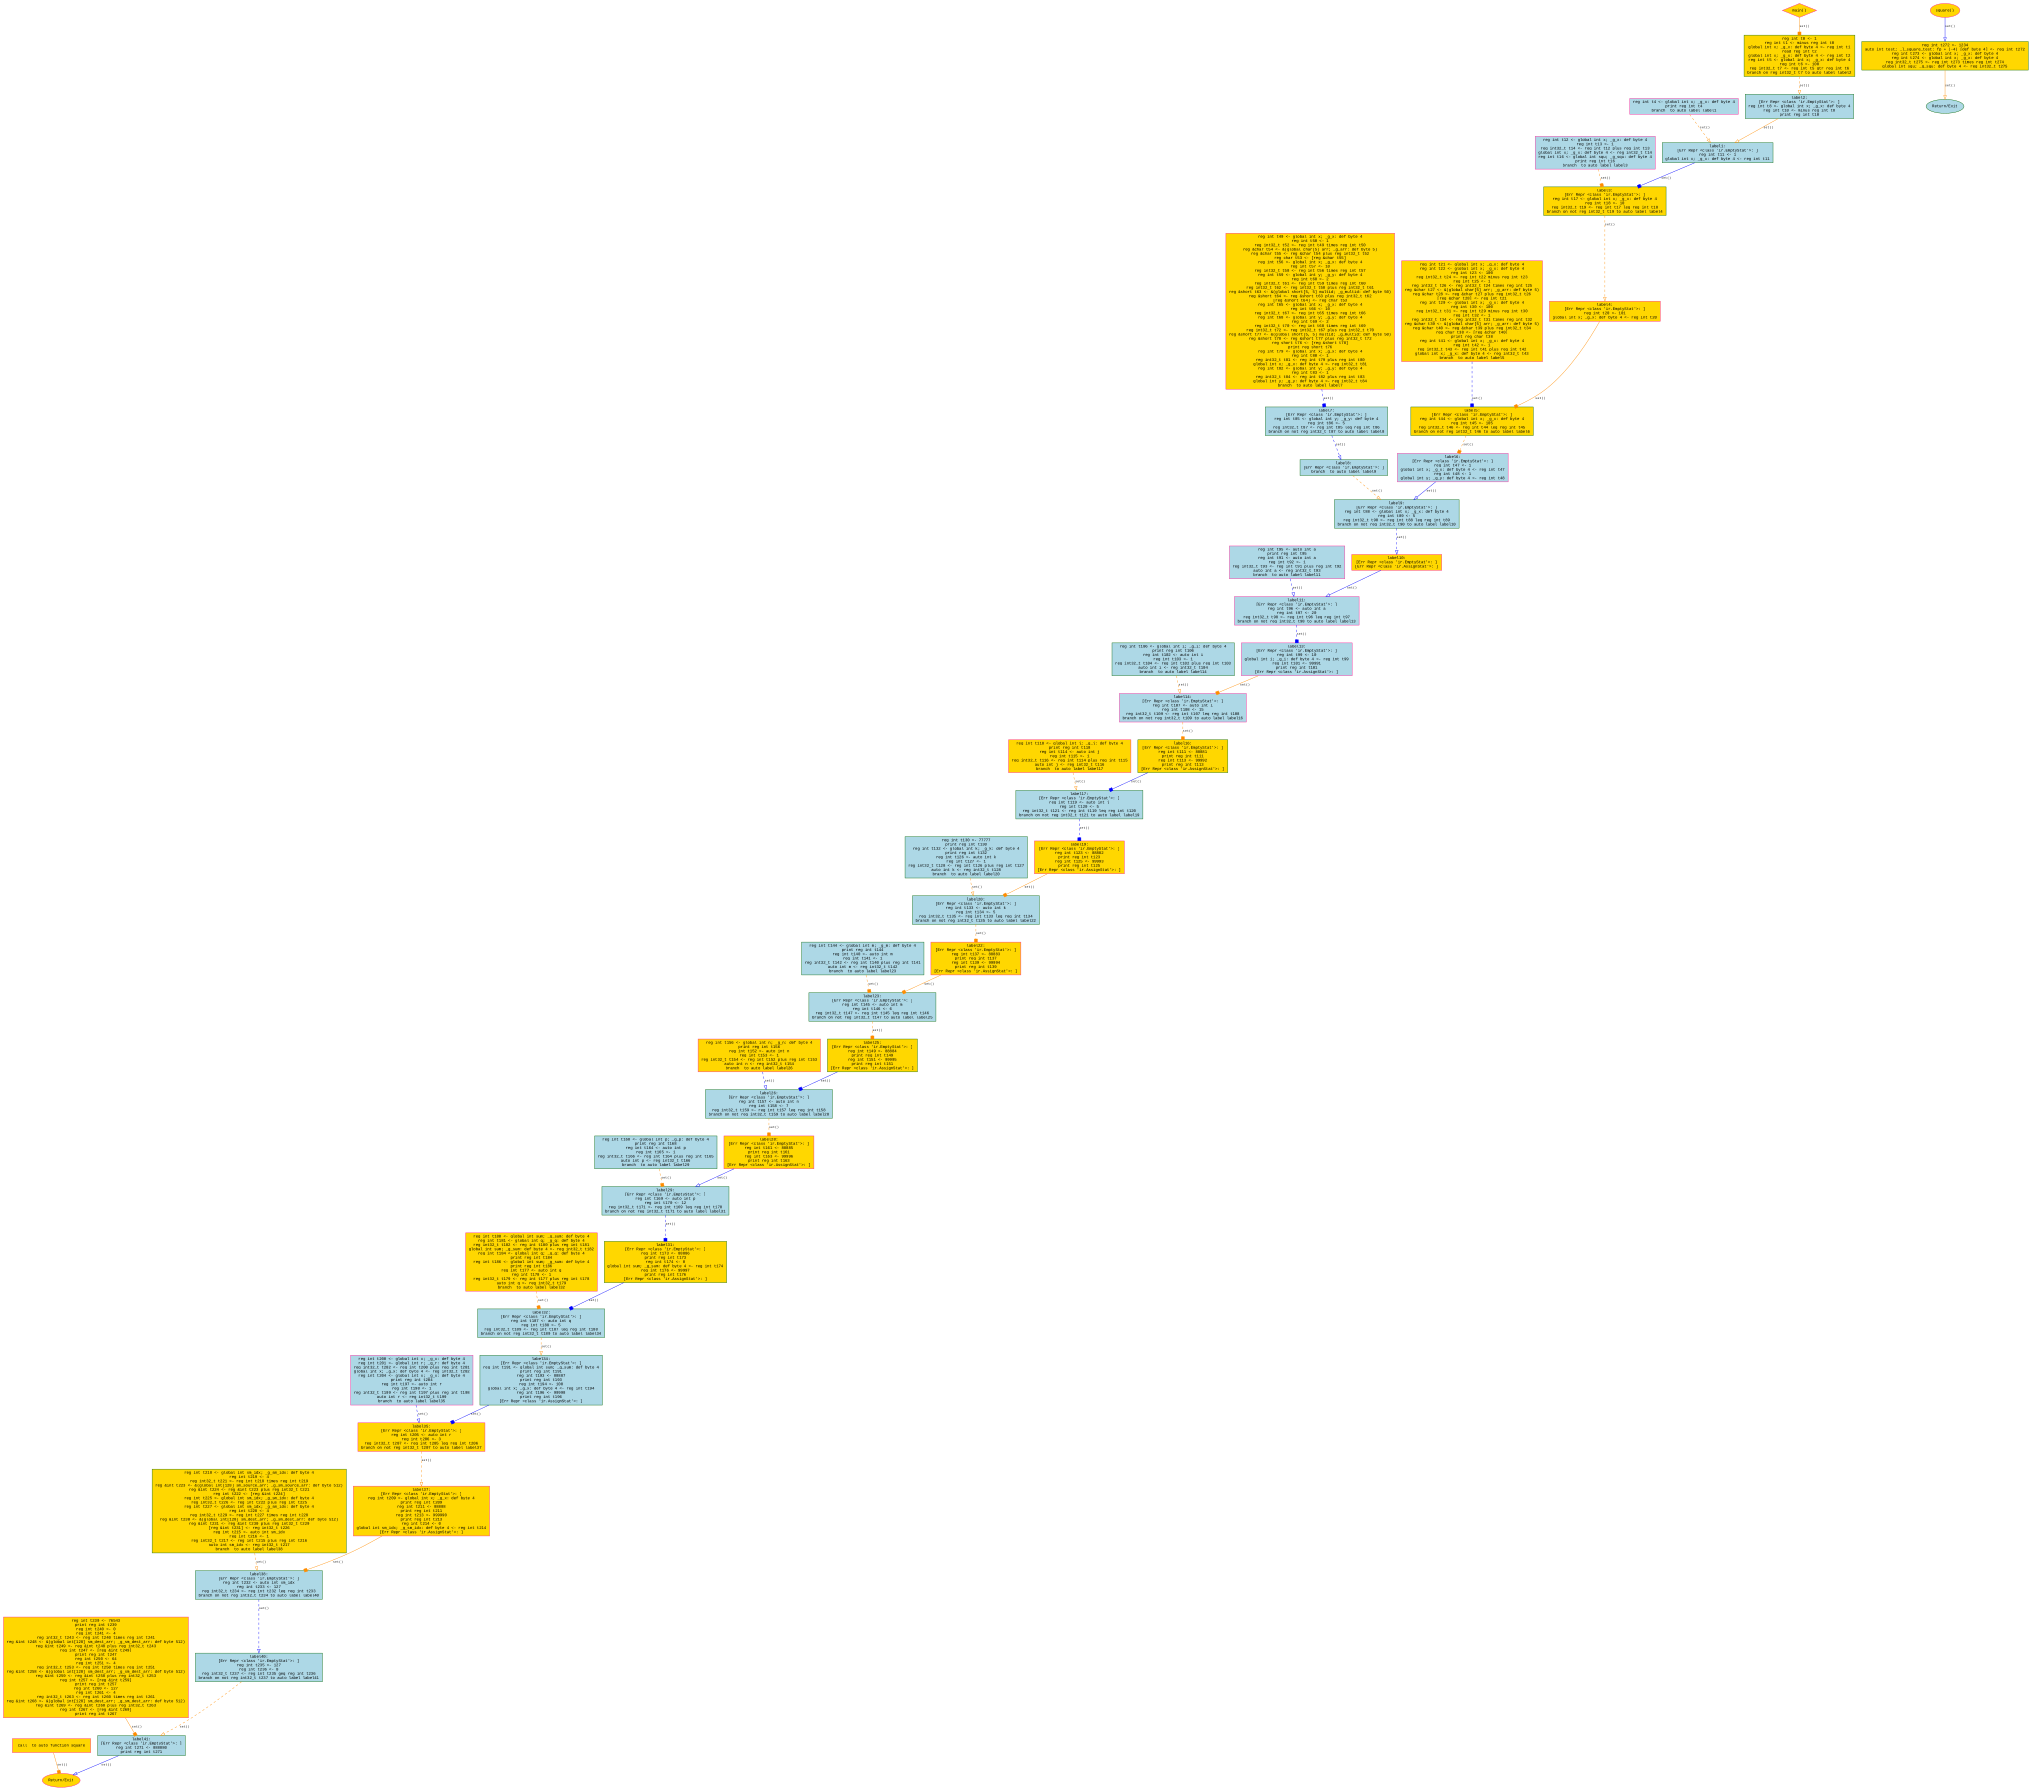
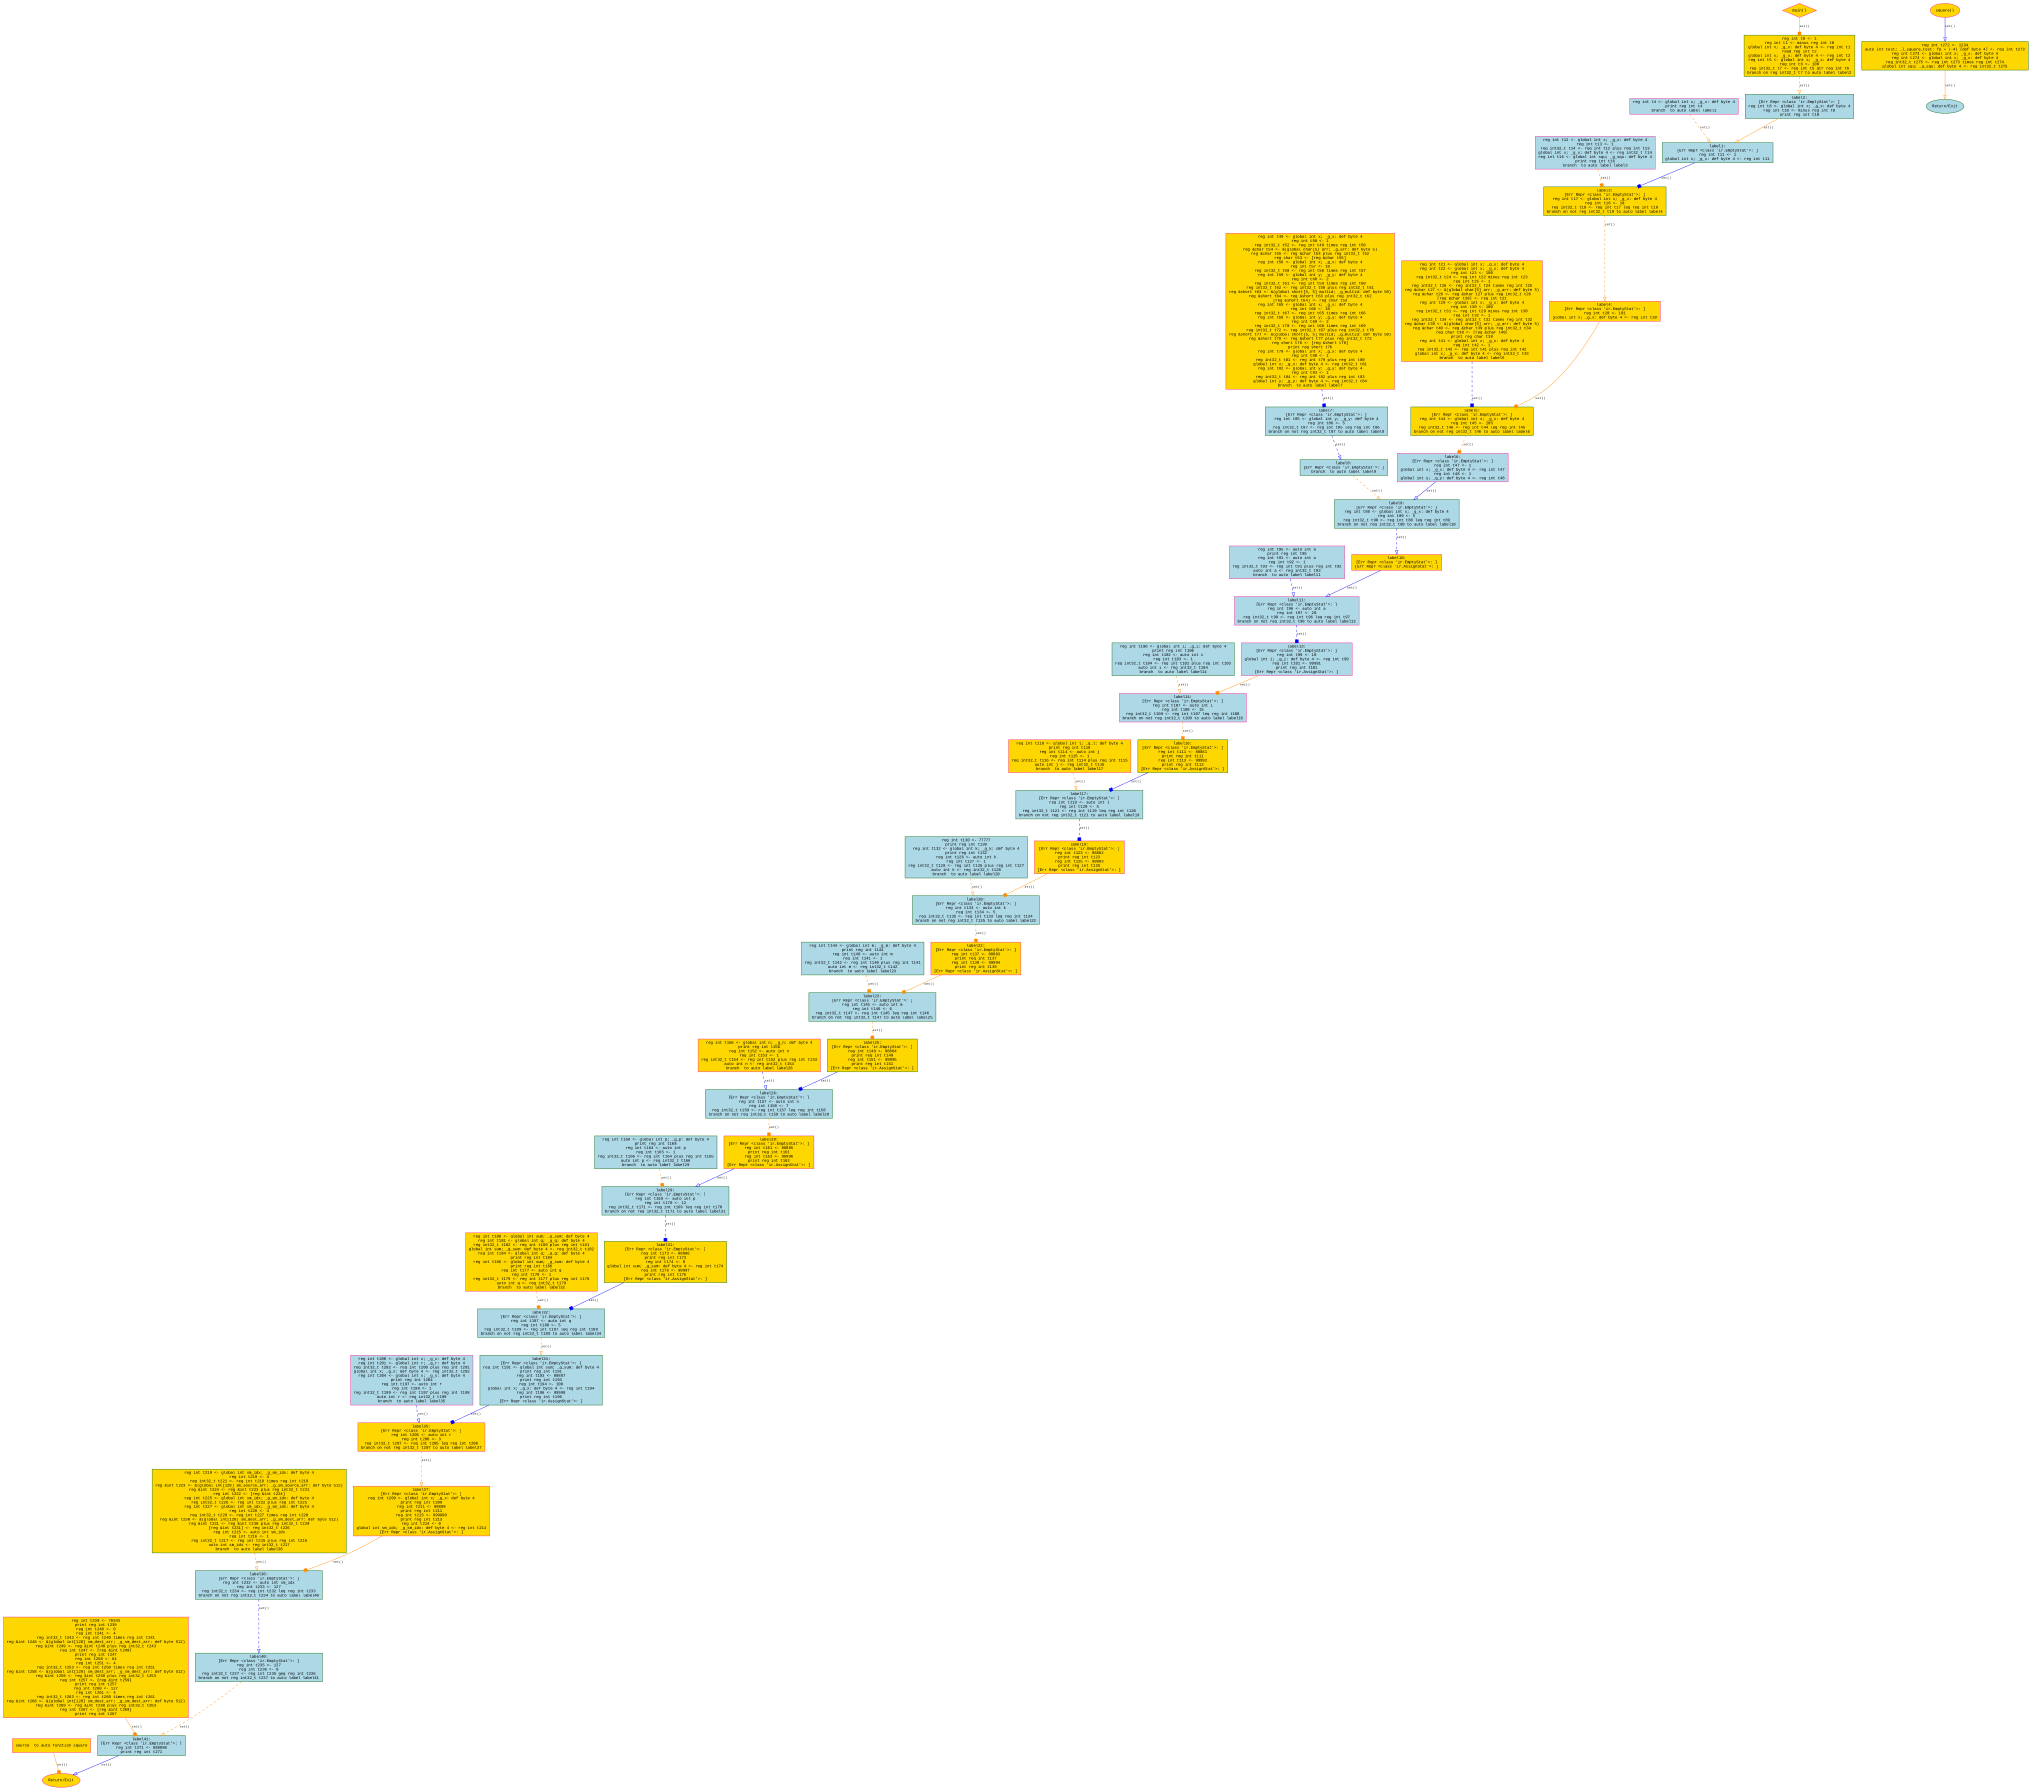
(52, 1746) -> (52, 1746)
